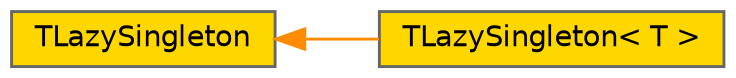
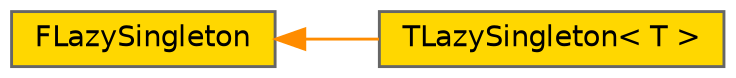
(143, 39) -> (143, 39)
